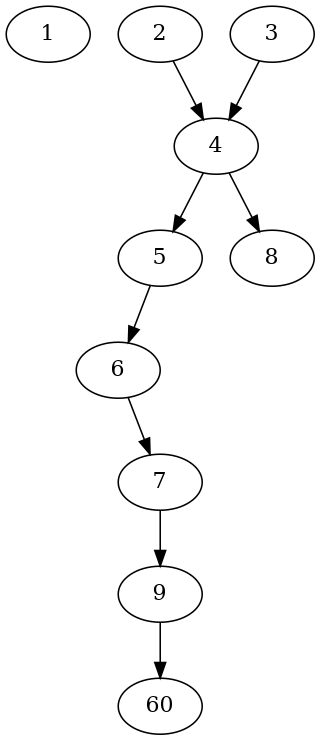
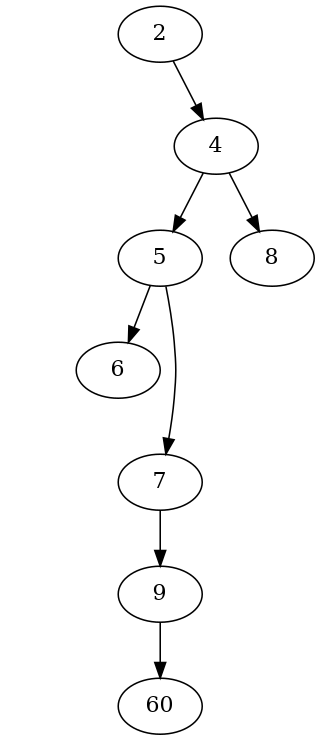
(48, 34) -> none
(272, 34) -> none
(136, 419) -> (176, 362)
